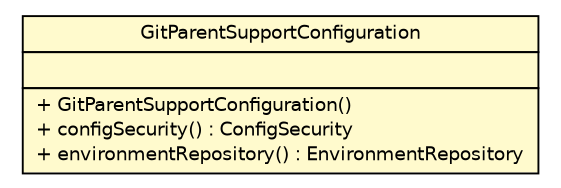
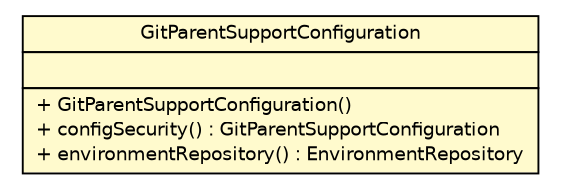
(195, 130) -> (268, 130)
